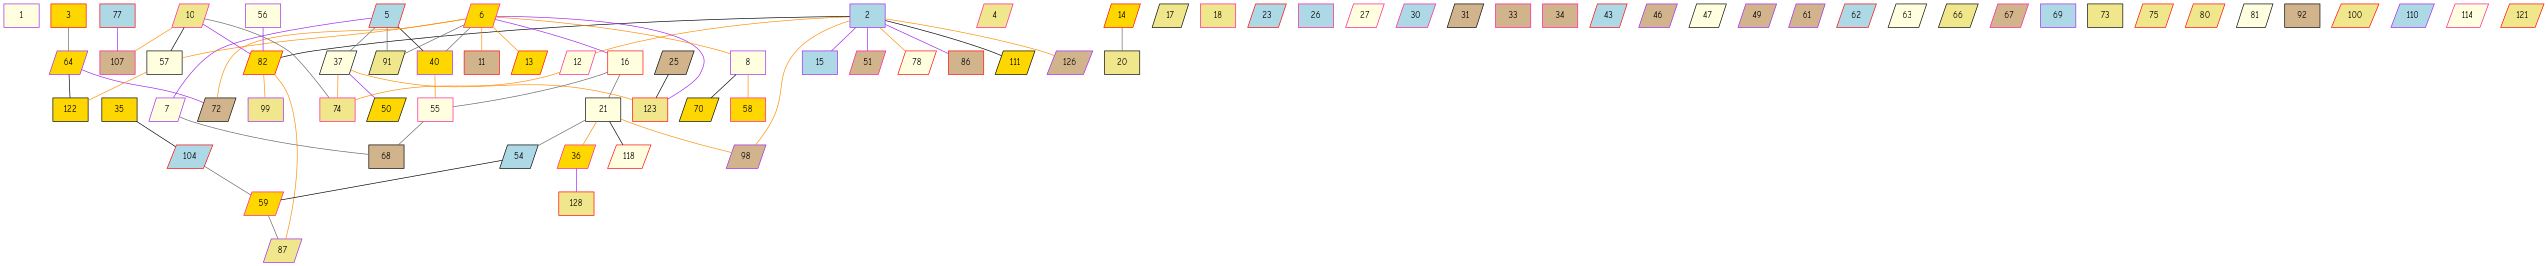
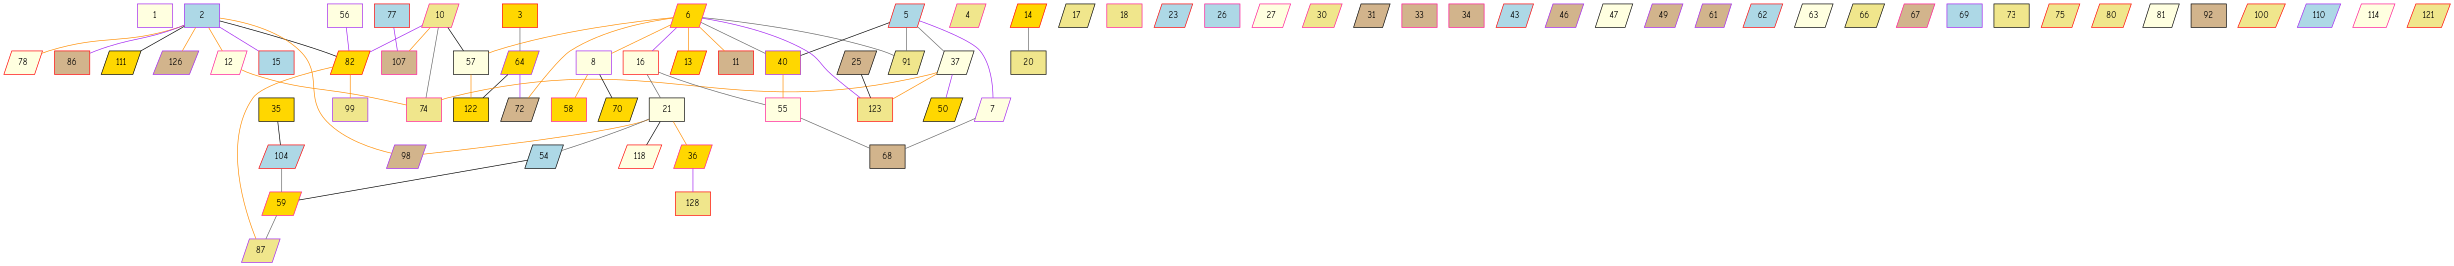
(1416, 16) -> (1322, 16)
(820, 63) -> (276, 63)
(868, 63) -> none
